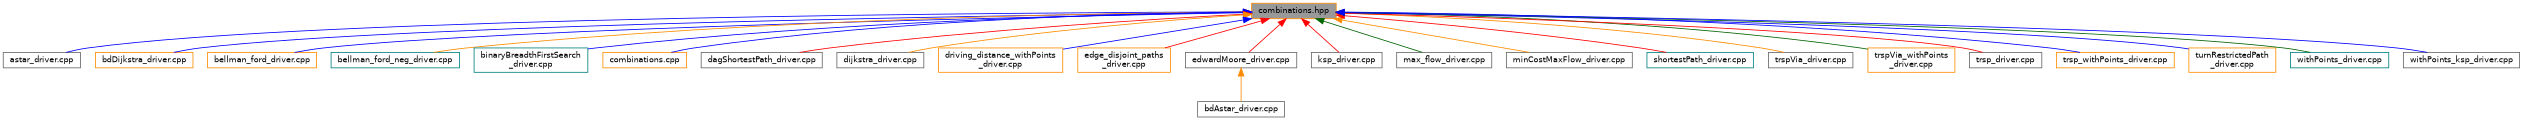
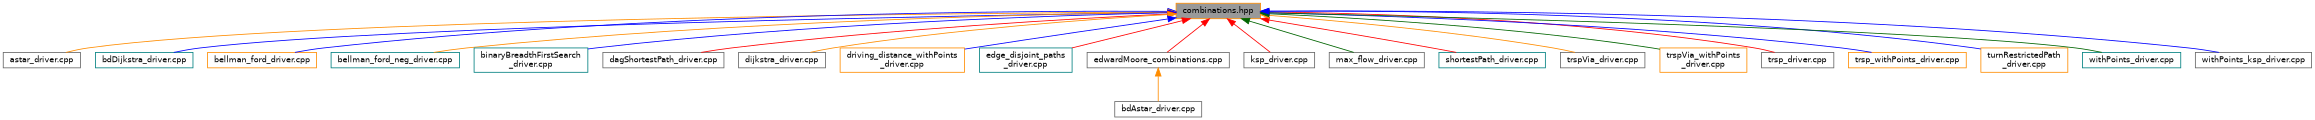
(654, 19) -> (589, 21)
(144, 60) -> (144, 60)
(645, 60) -> none
(1124, 60) -> (1026, 60)
(1241, 60) -> (1158, 60)
(1569, 60) -> none
